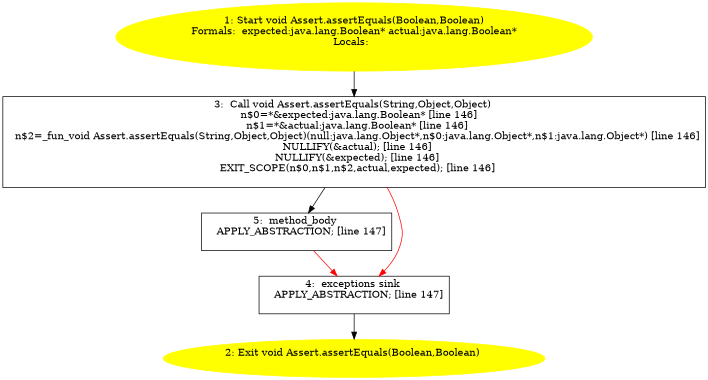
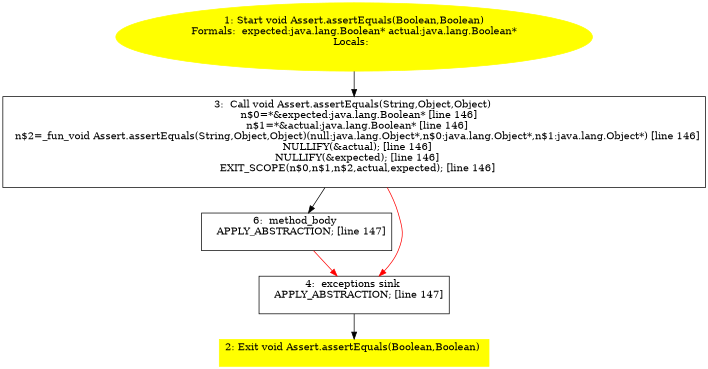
(297, 232) -> (297, 232)
(354, 358) -> (354, 353)
